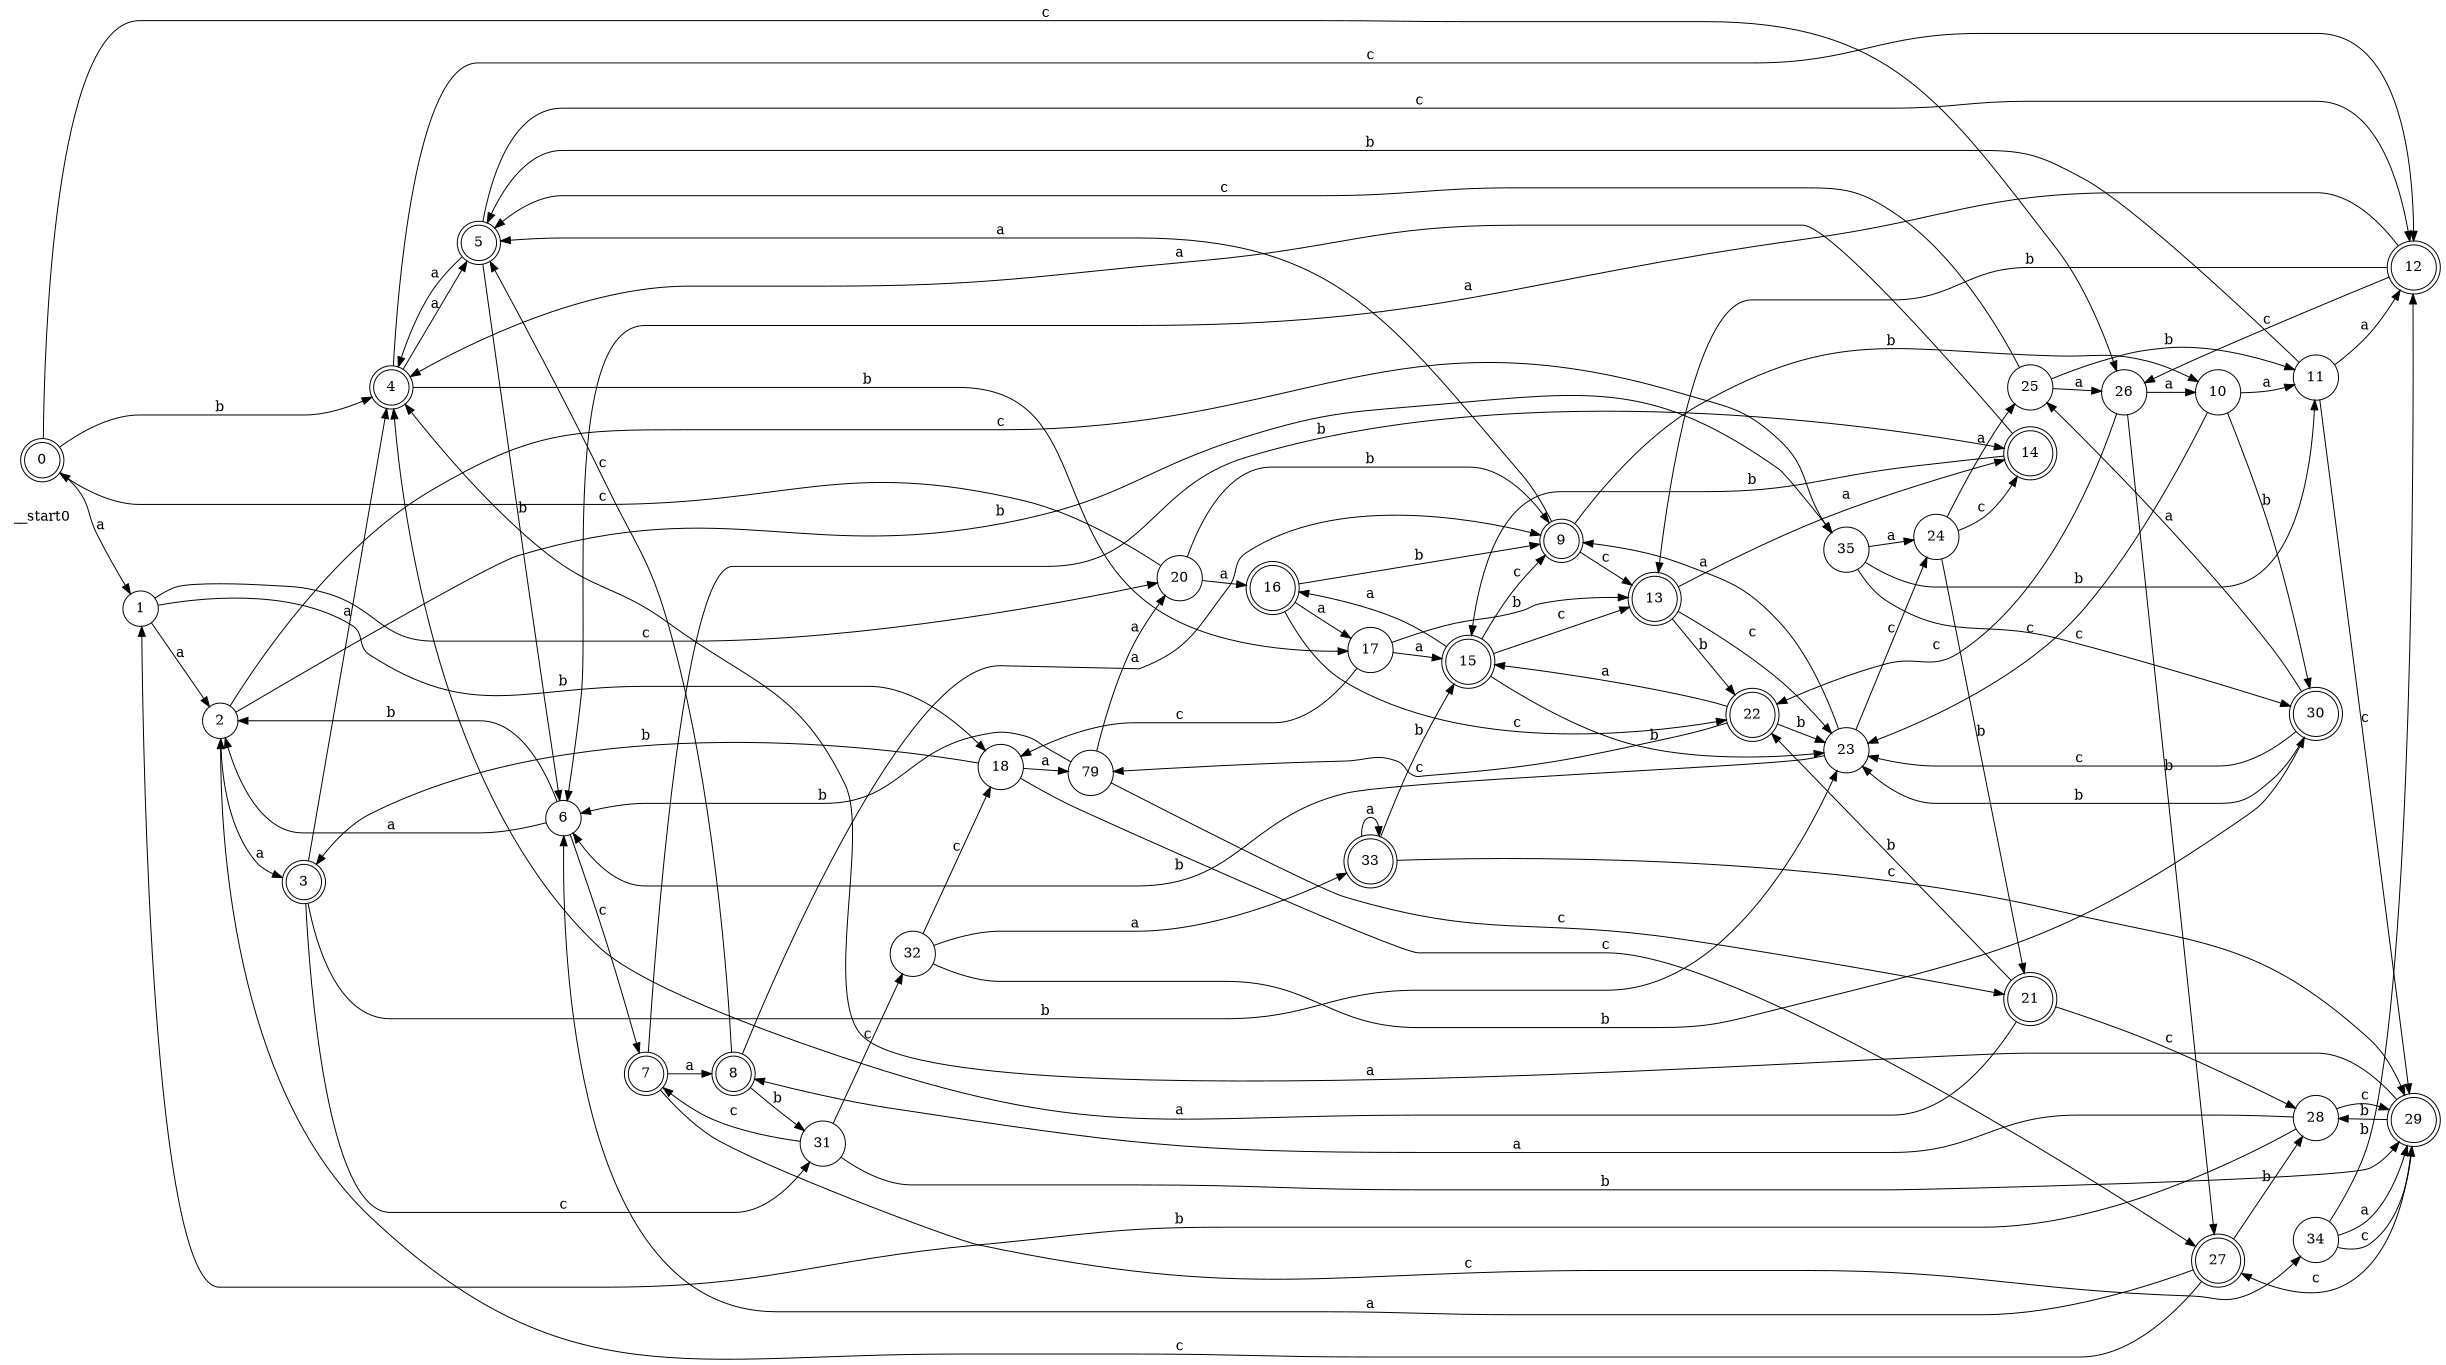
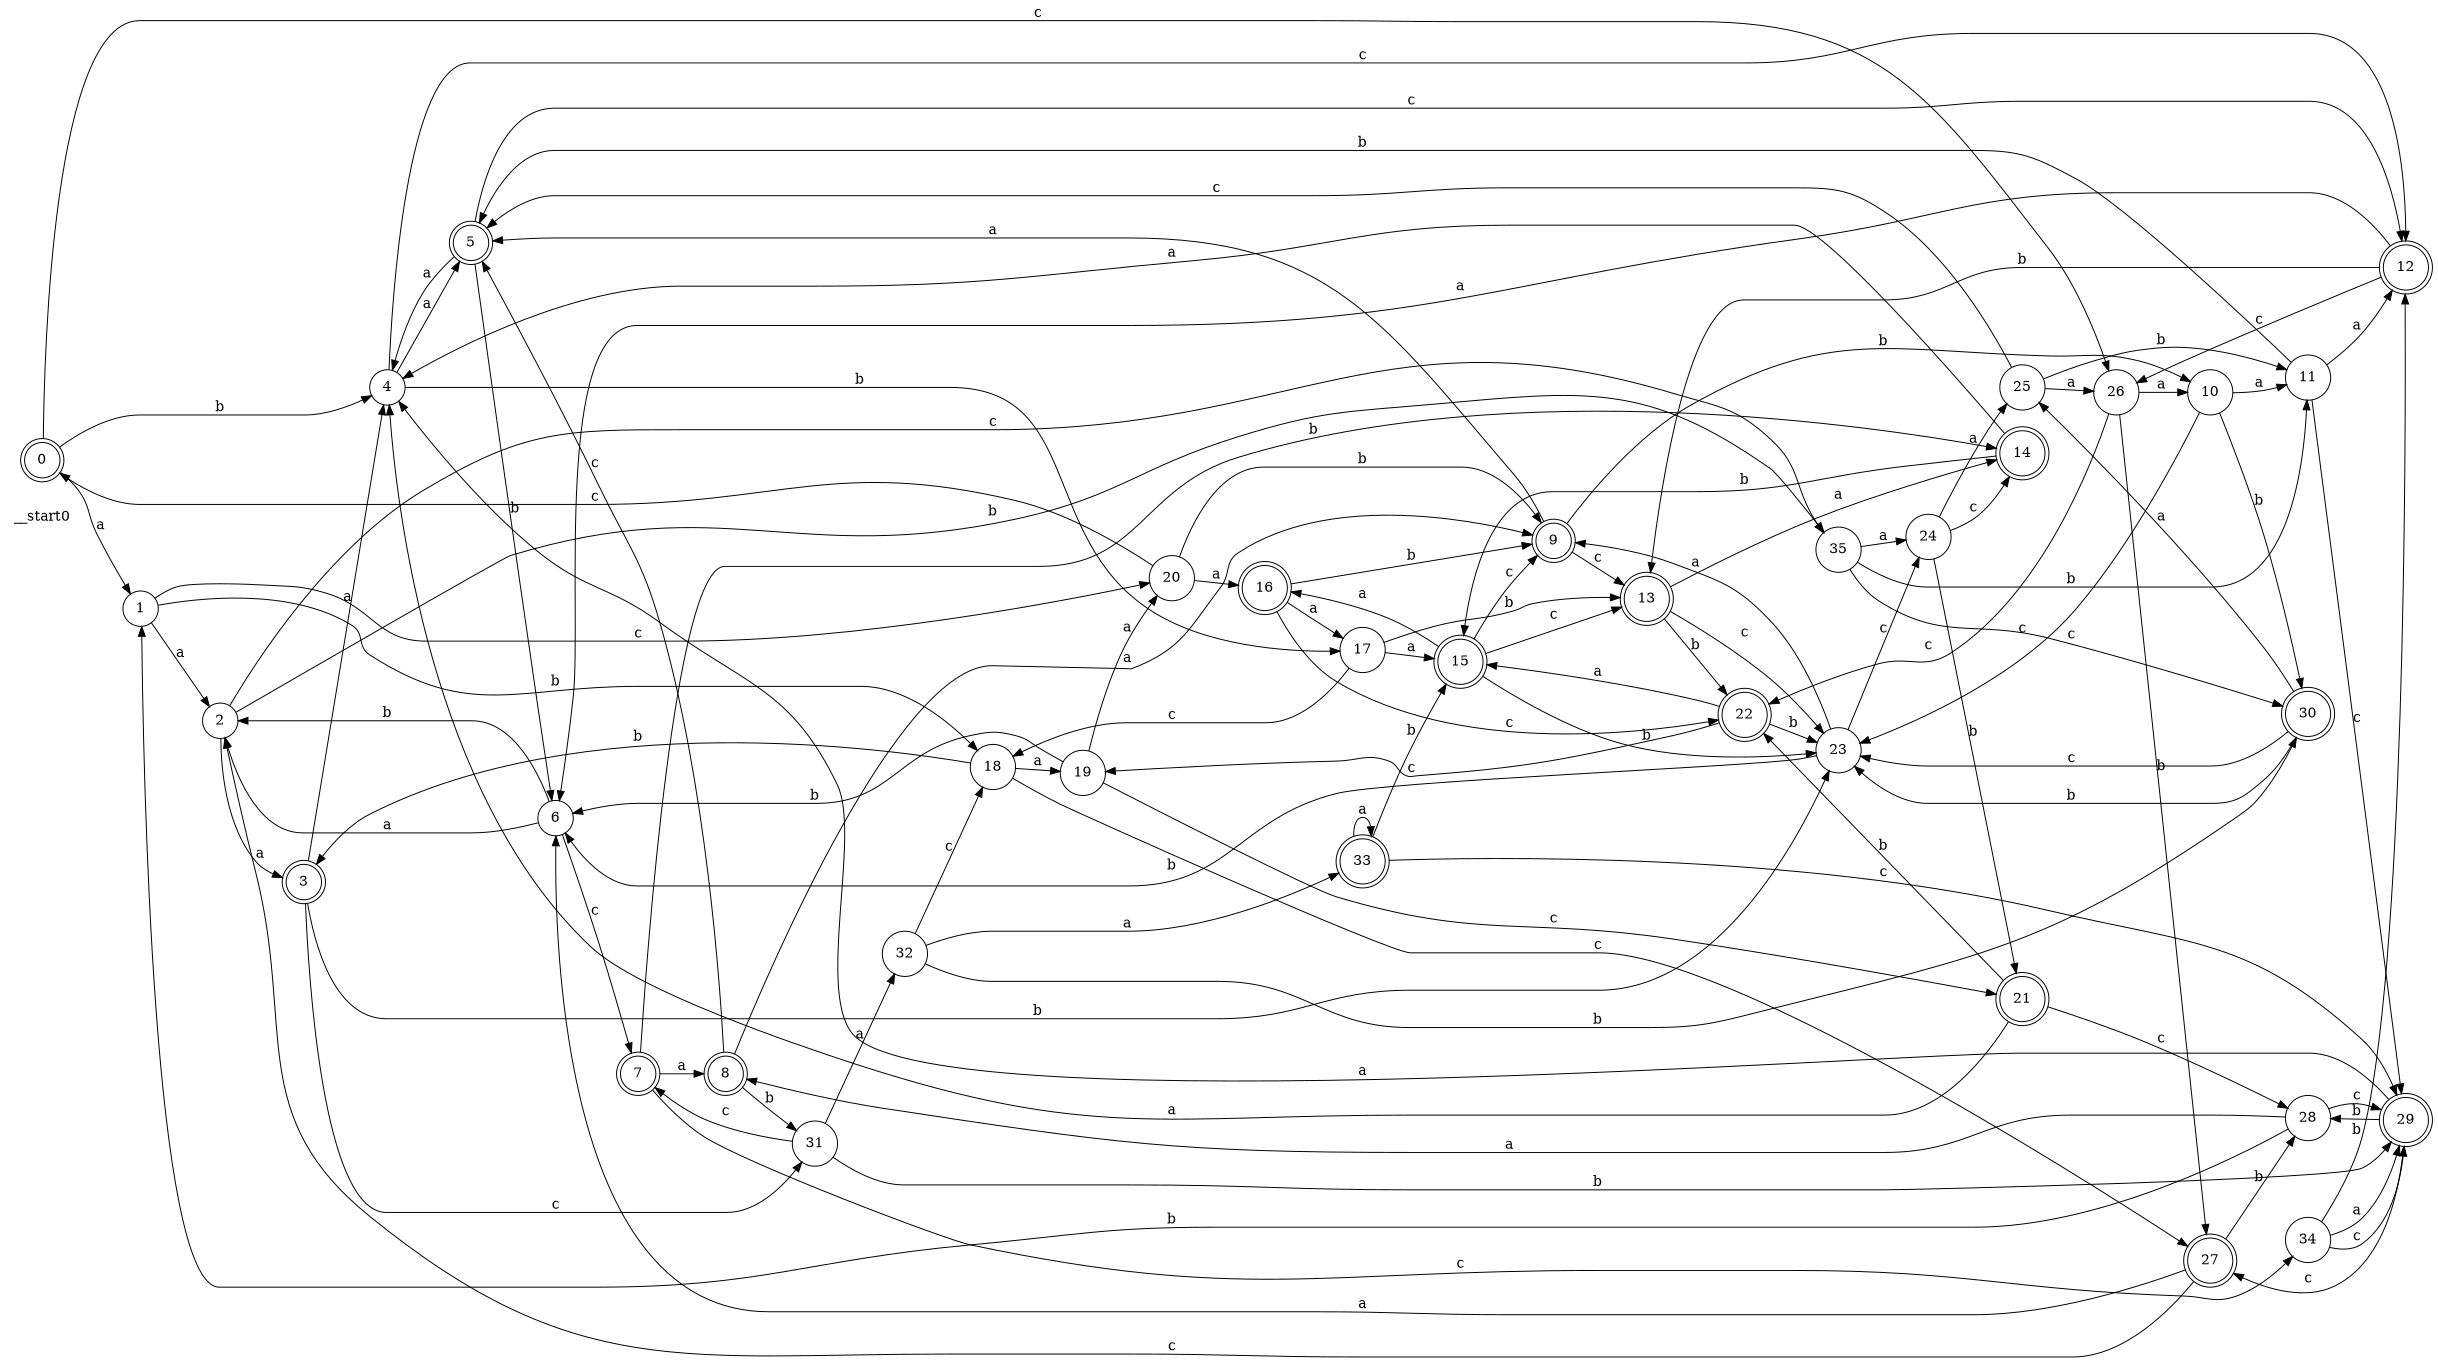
(391, 387) -> (387, 387)
(1091, 773) -> (1083, 773)
(868, 1035) -> (860, 1035)
